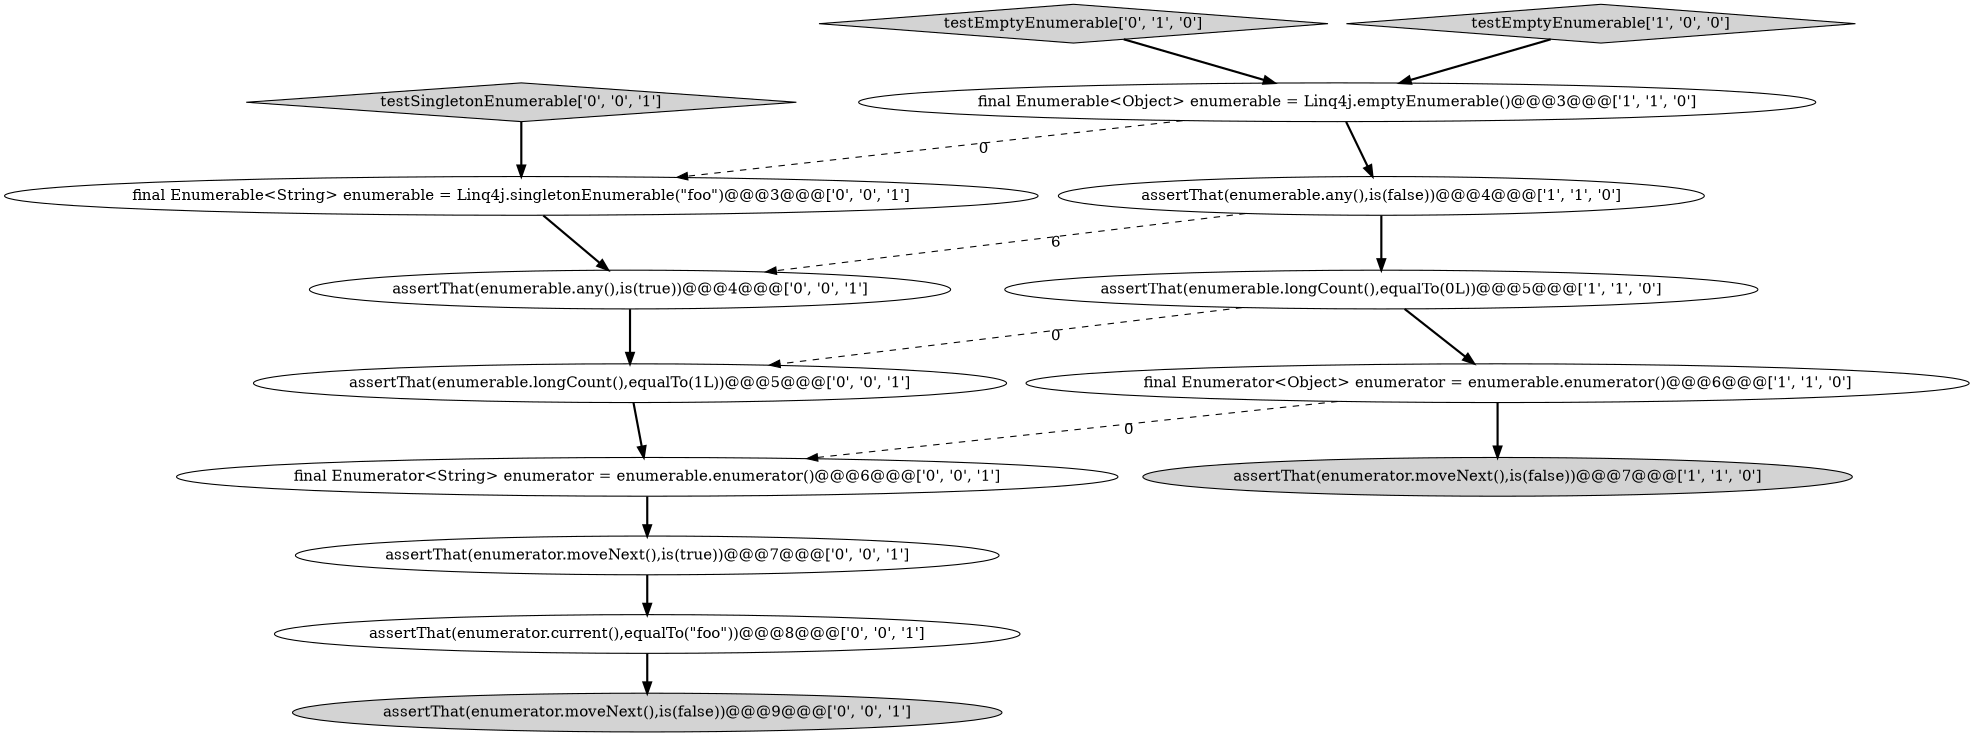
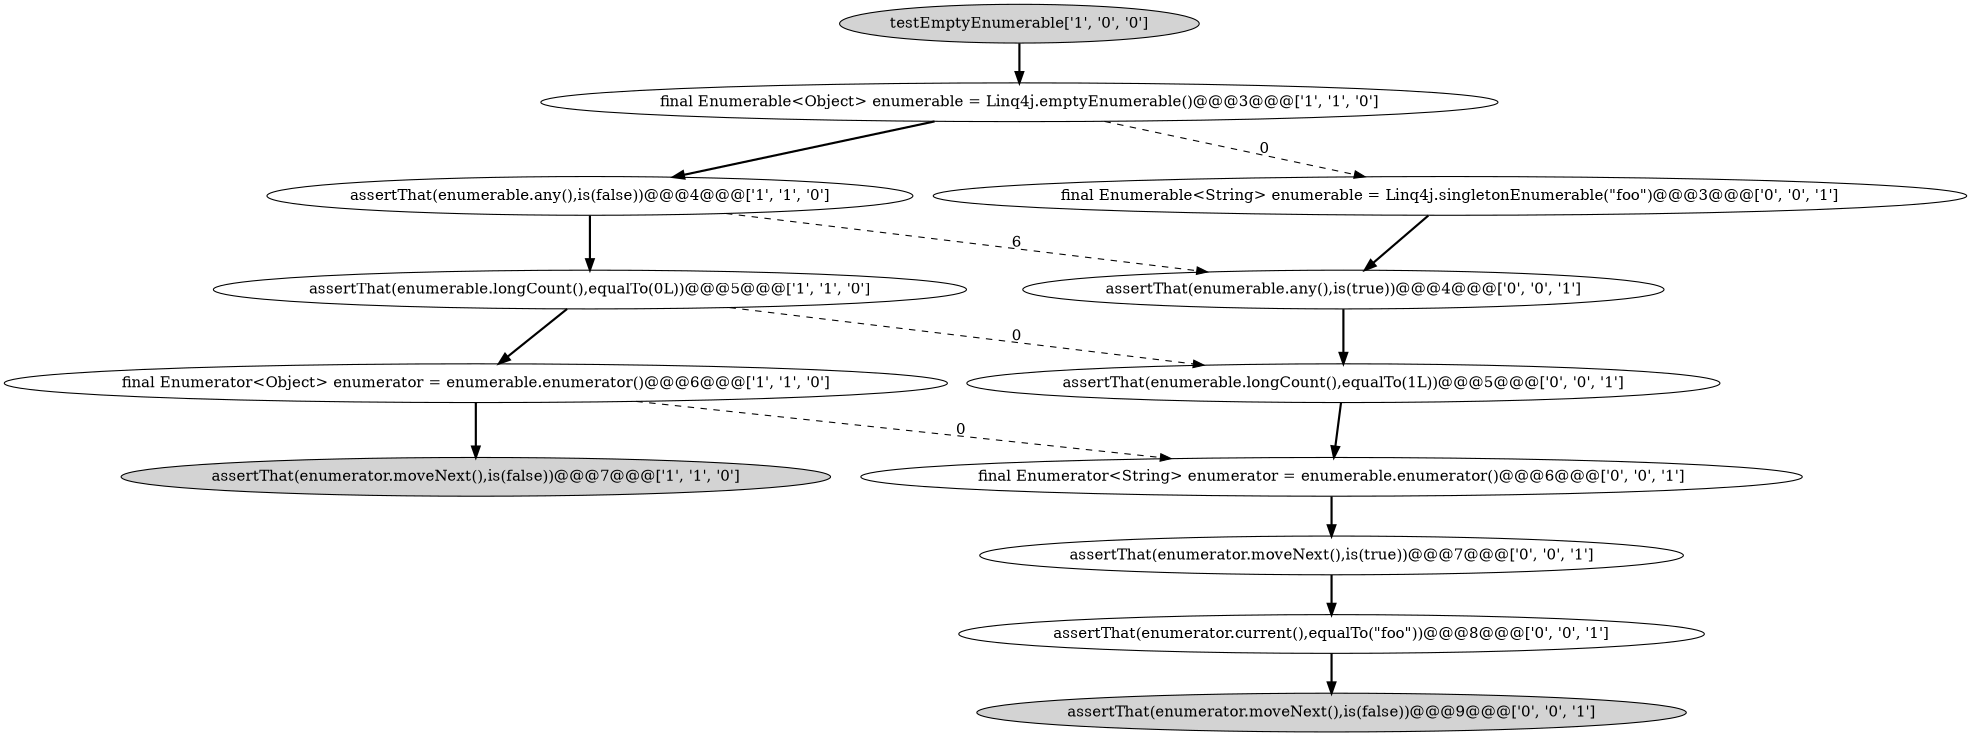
(1073, 24) -> none
(1601, 24) -> (1019, 24)
(521, 102) -> none
